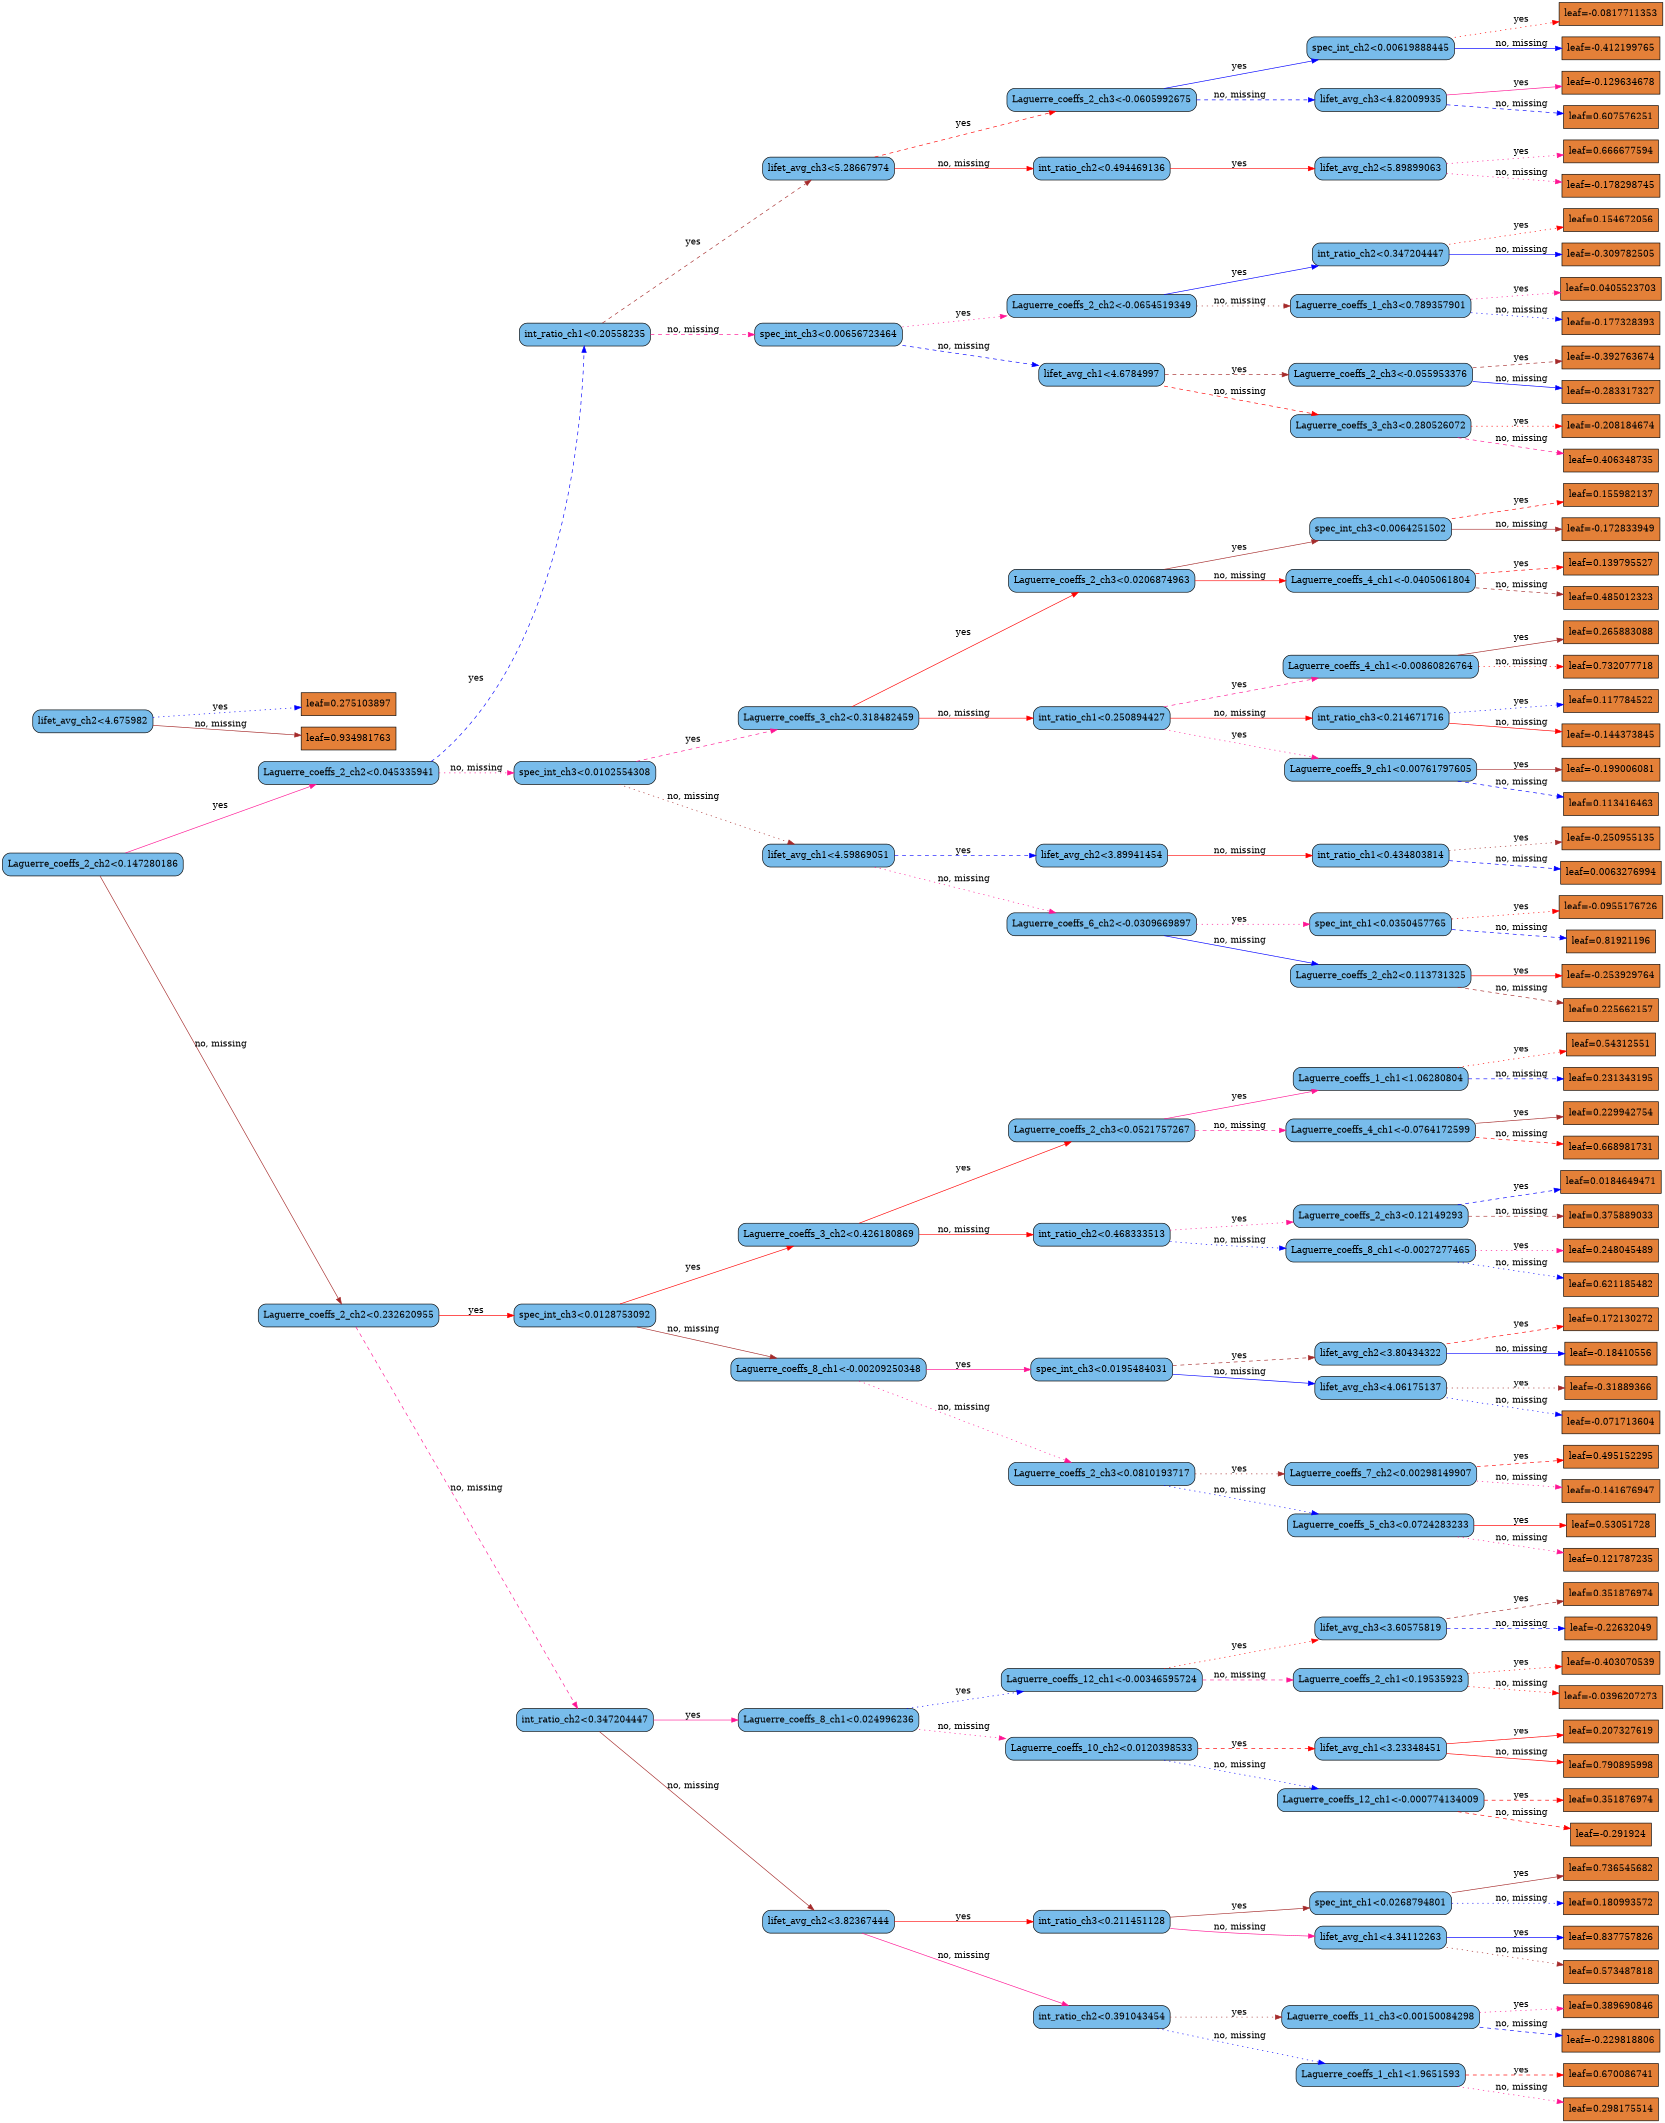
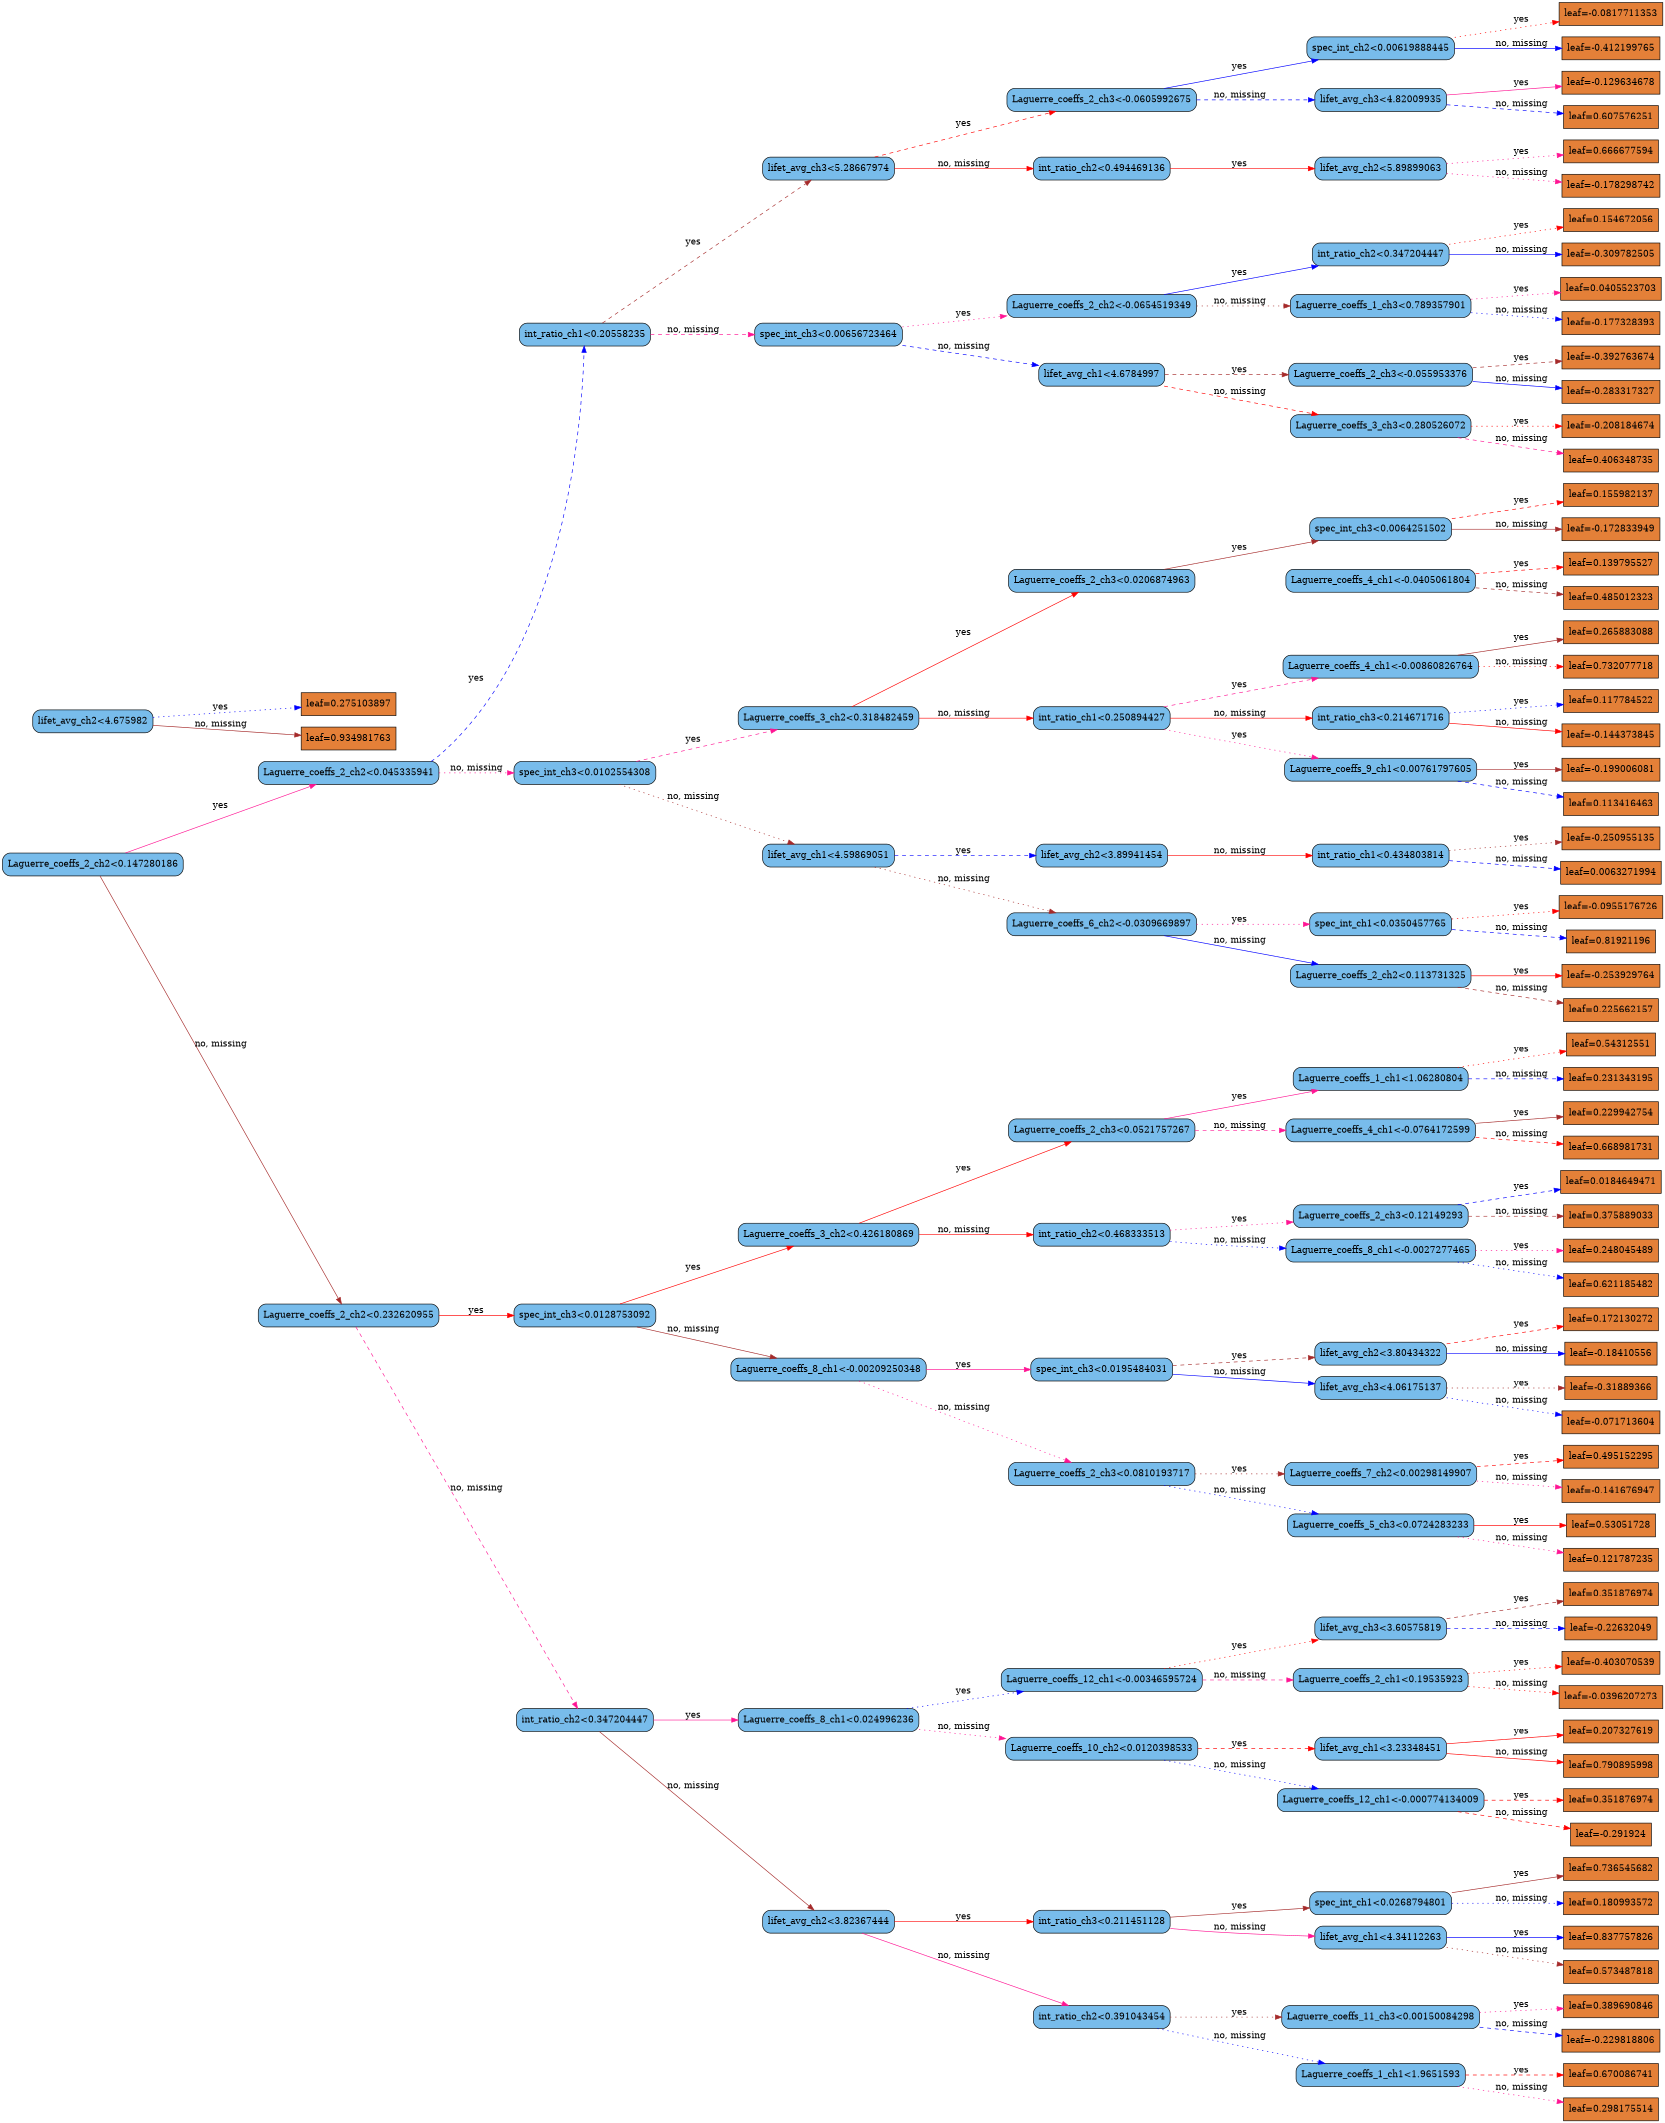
(1611, 186) -> (1611, 186)
(1237, 581) -> none
(1611, 873) -> (1611, 873)
(962, 889) -> (962, 889)
